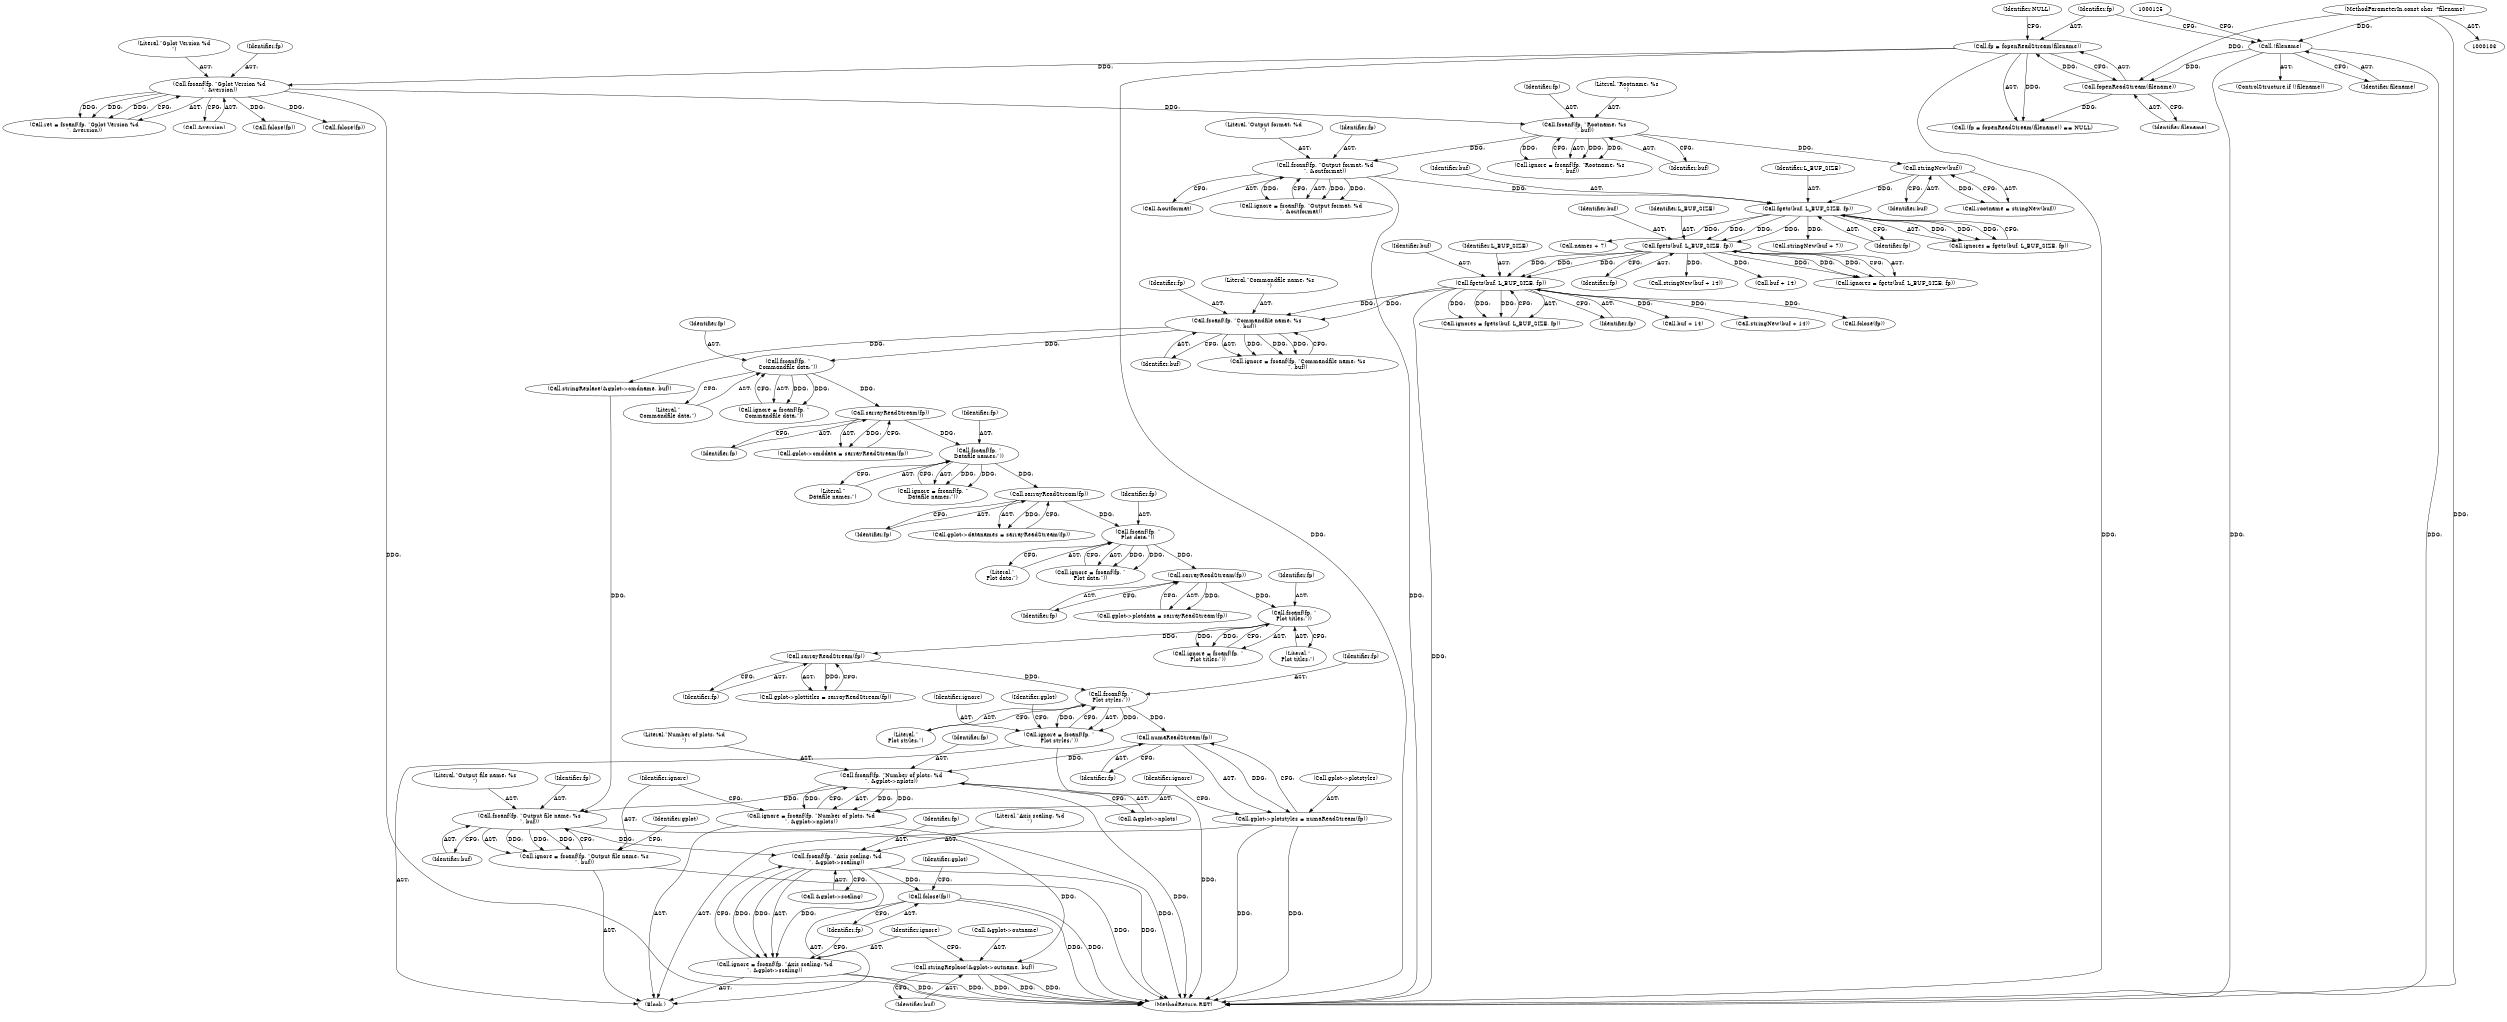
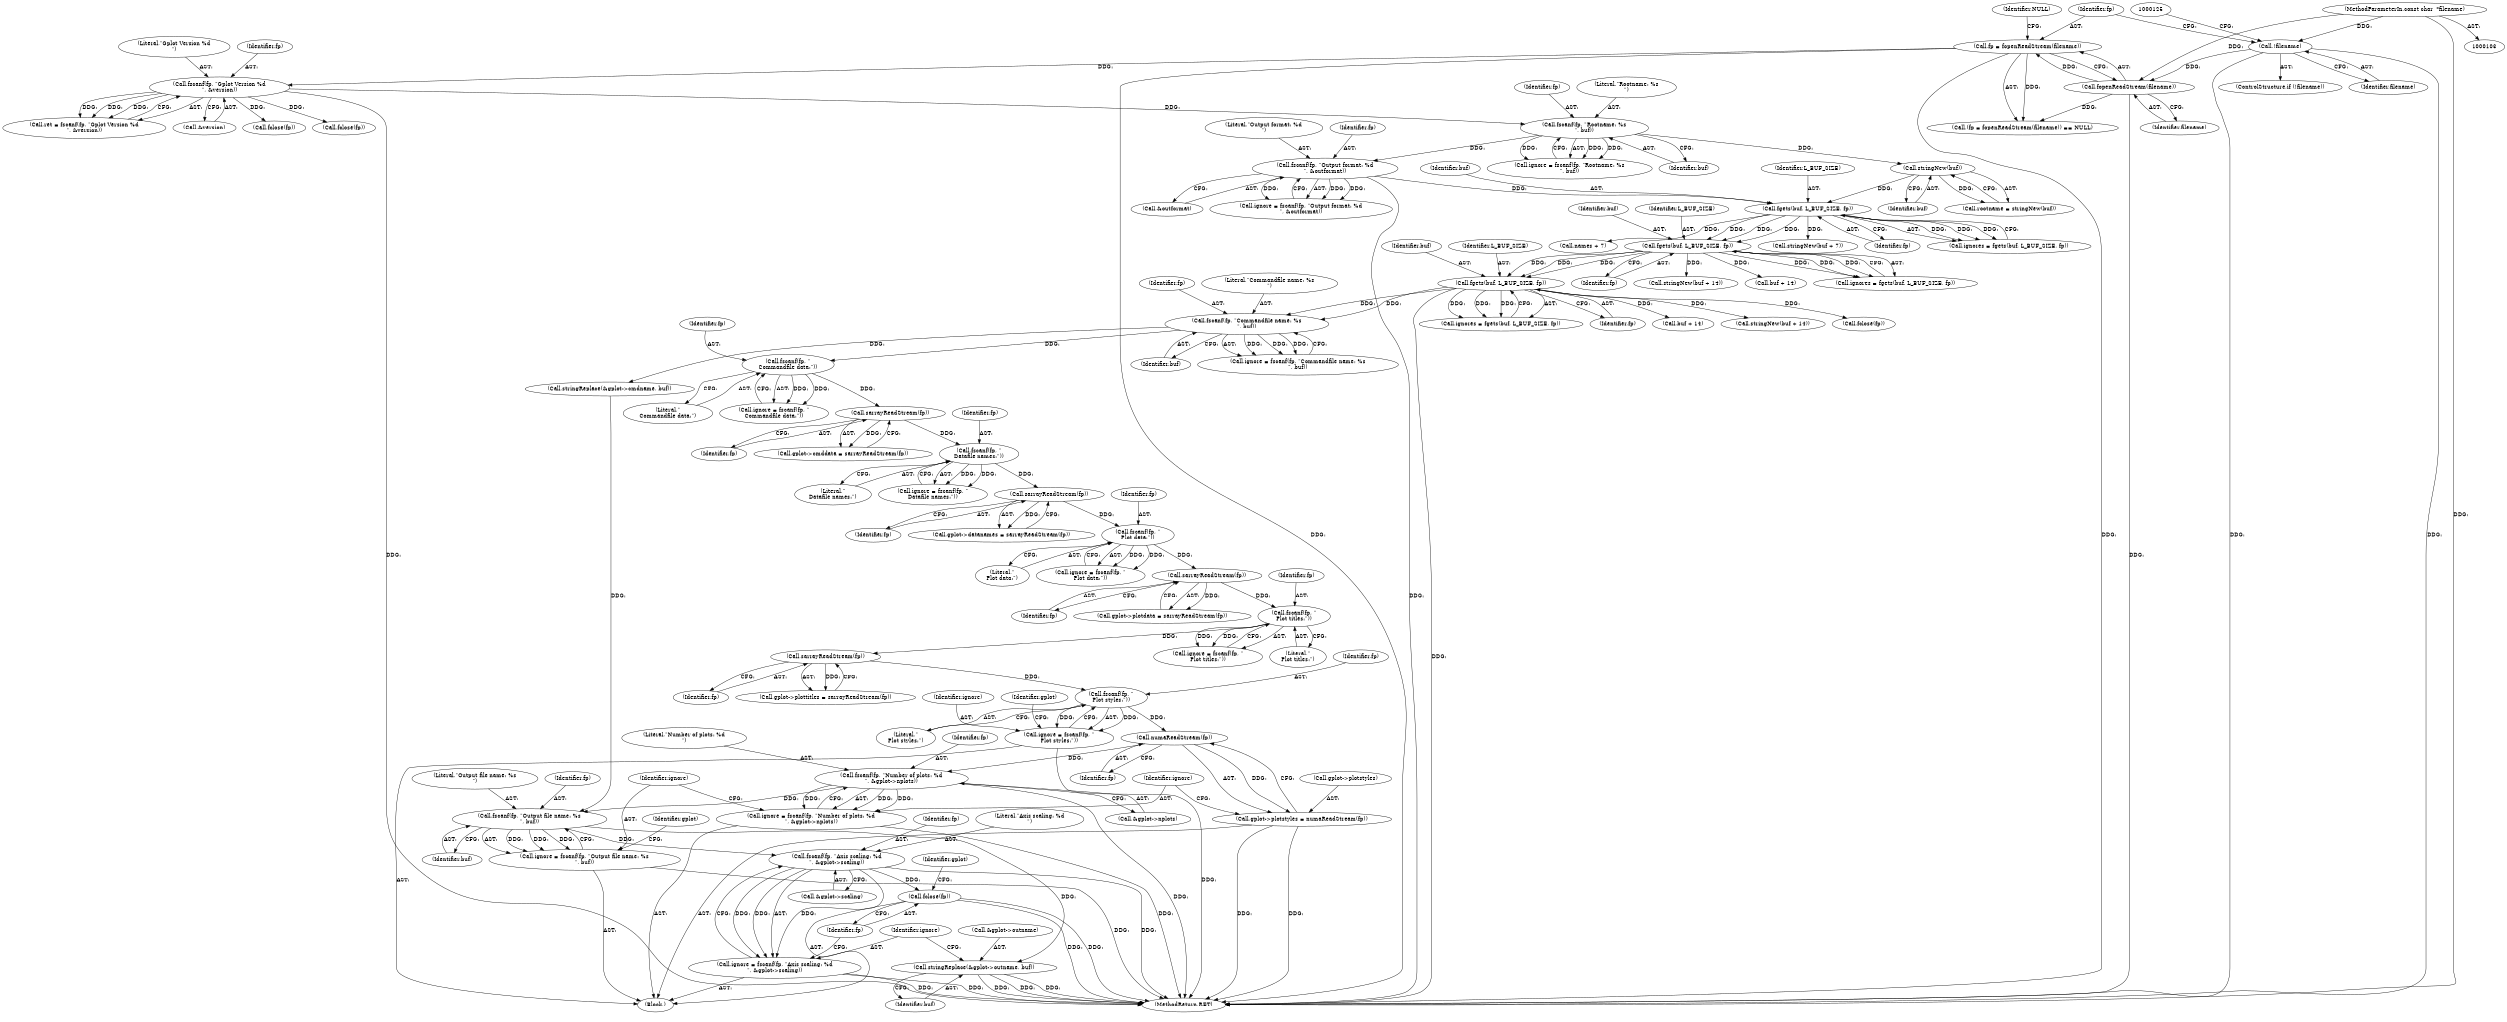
none -> (2121, 984)
